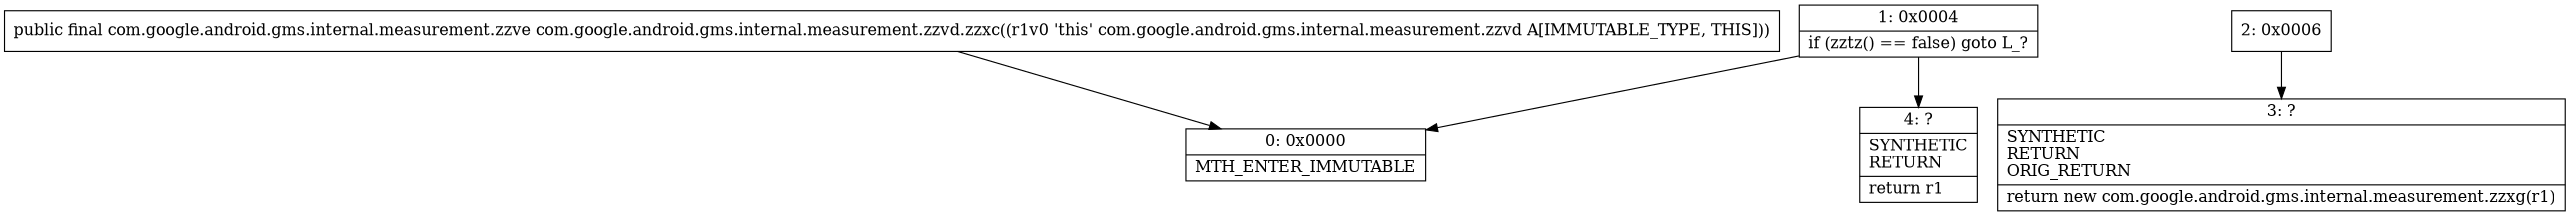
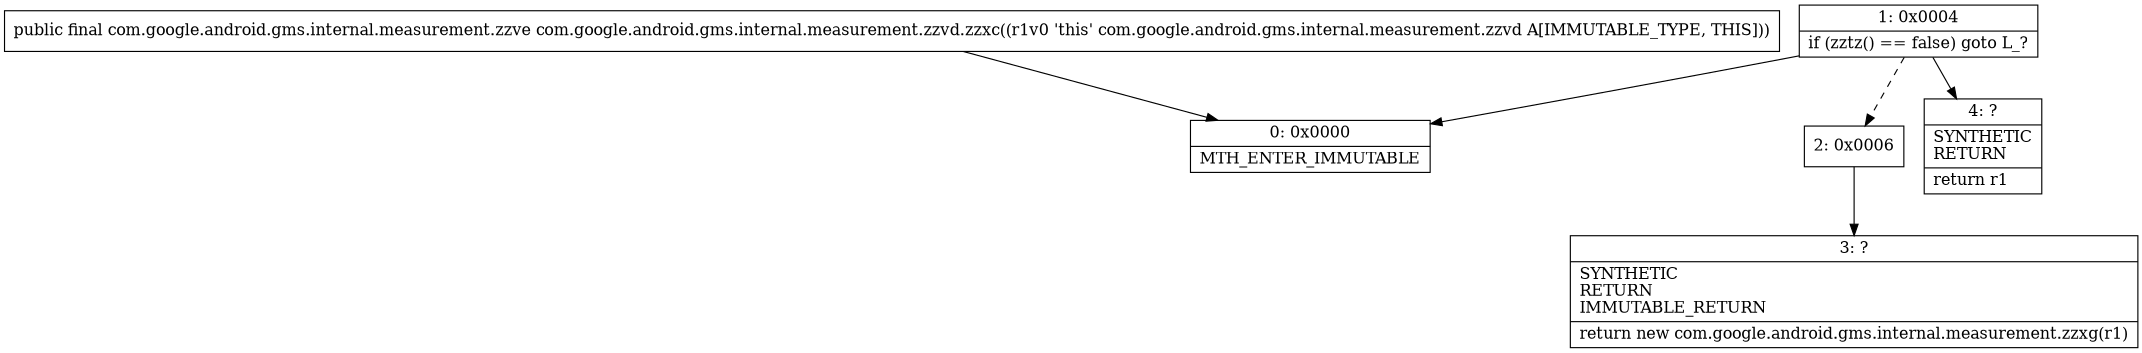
none -> (1888, 87)
(2069, 171) -> (1673, 308)
